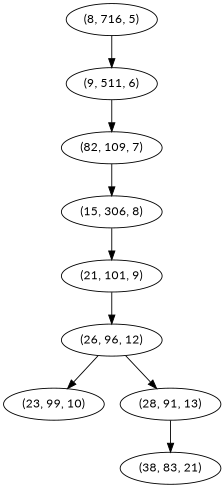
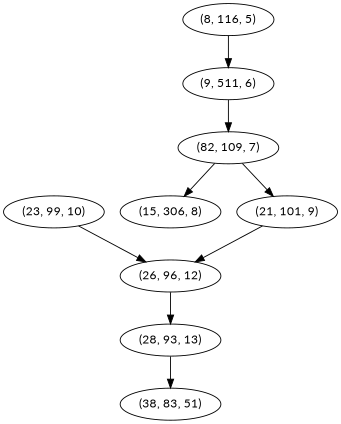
(112, 20) -> (228, 20)
(112, 240) -> (255, 177)
(86, 369) -> (108, 242)
(171, 404) -> (171, 340)
(171, 468) -> (171, 404)
